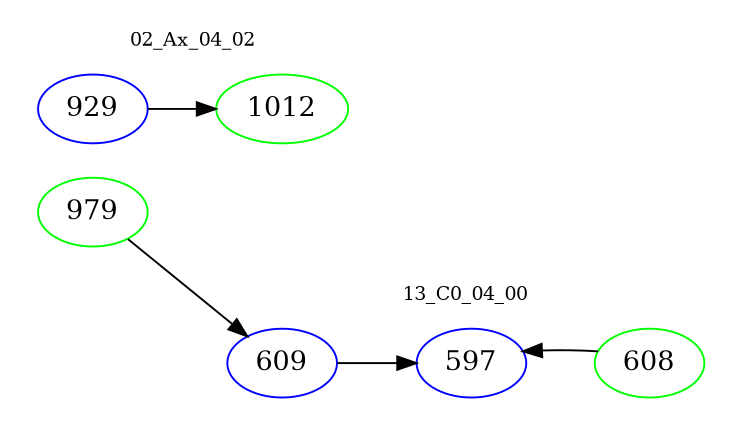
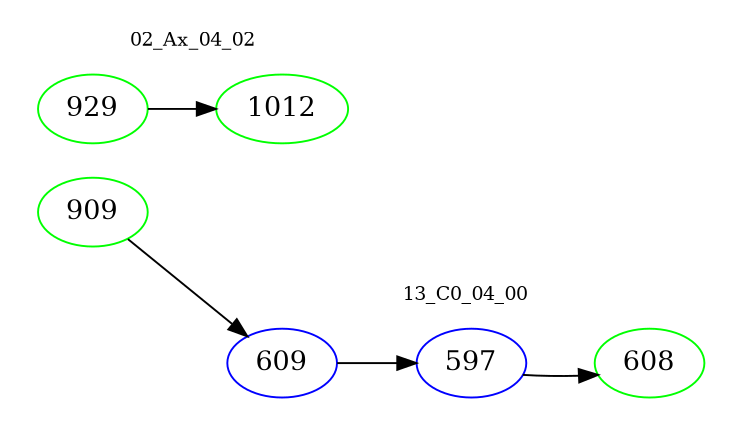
(93, 109) -> (93, 109)
(93, 212) -> (93, 212)
(570, 350) -> (551, 376)
